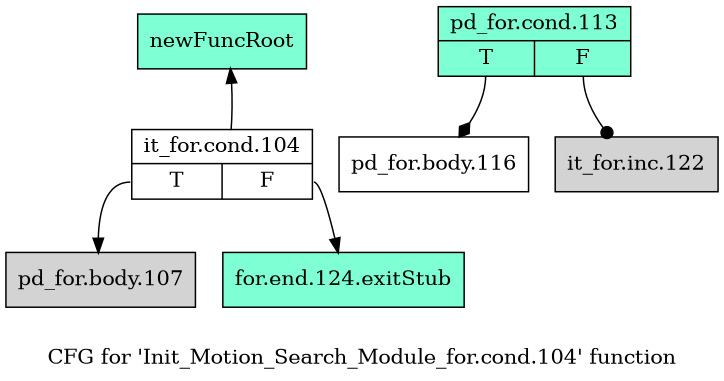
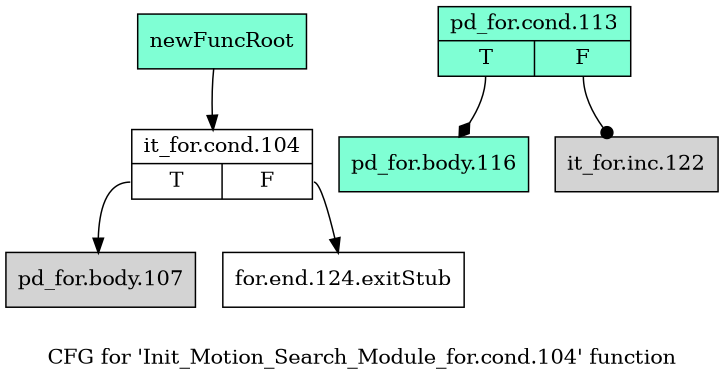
(232, 107) -> (212, 92)
(434, 164) -> (434, 164)
(343, 280) -> (343, 280)
